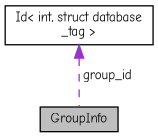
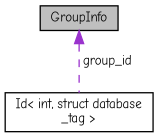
(79, 82) -> (79, 68)
